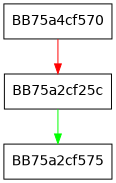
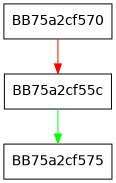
(58, 21) -> (58, 21)
(58, 92) -> (58, 92)
